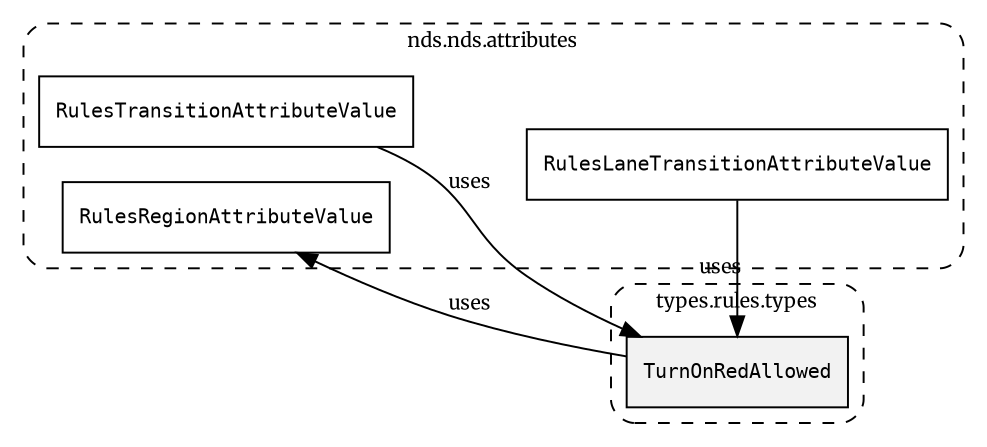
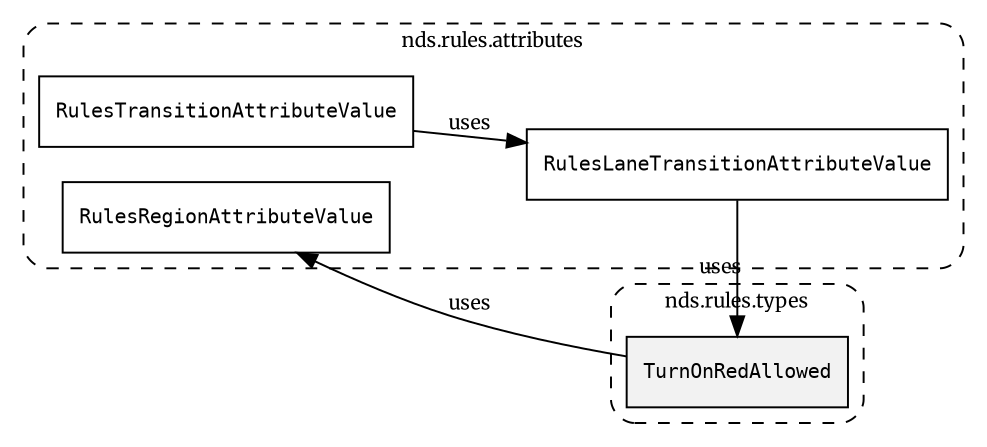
(494, 42) -> (494, 42)
(493, 246) -> (460, 136)
(737, 303) -> (737, 303)
